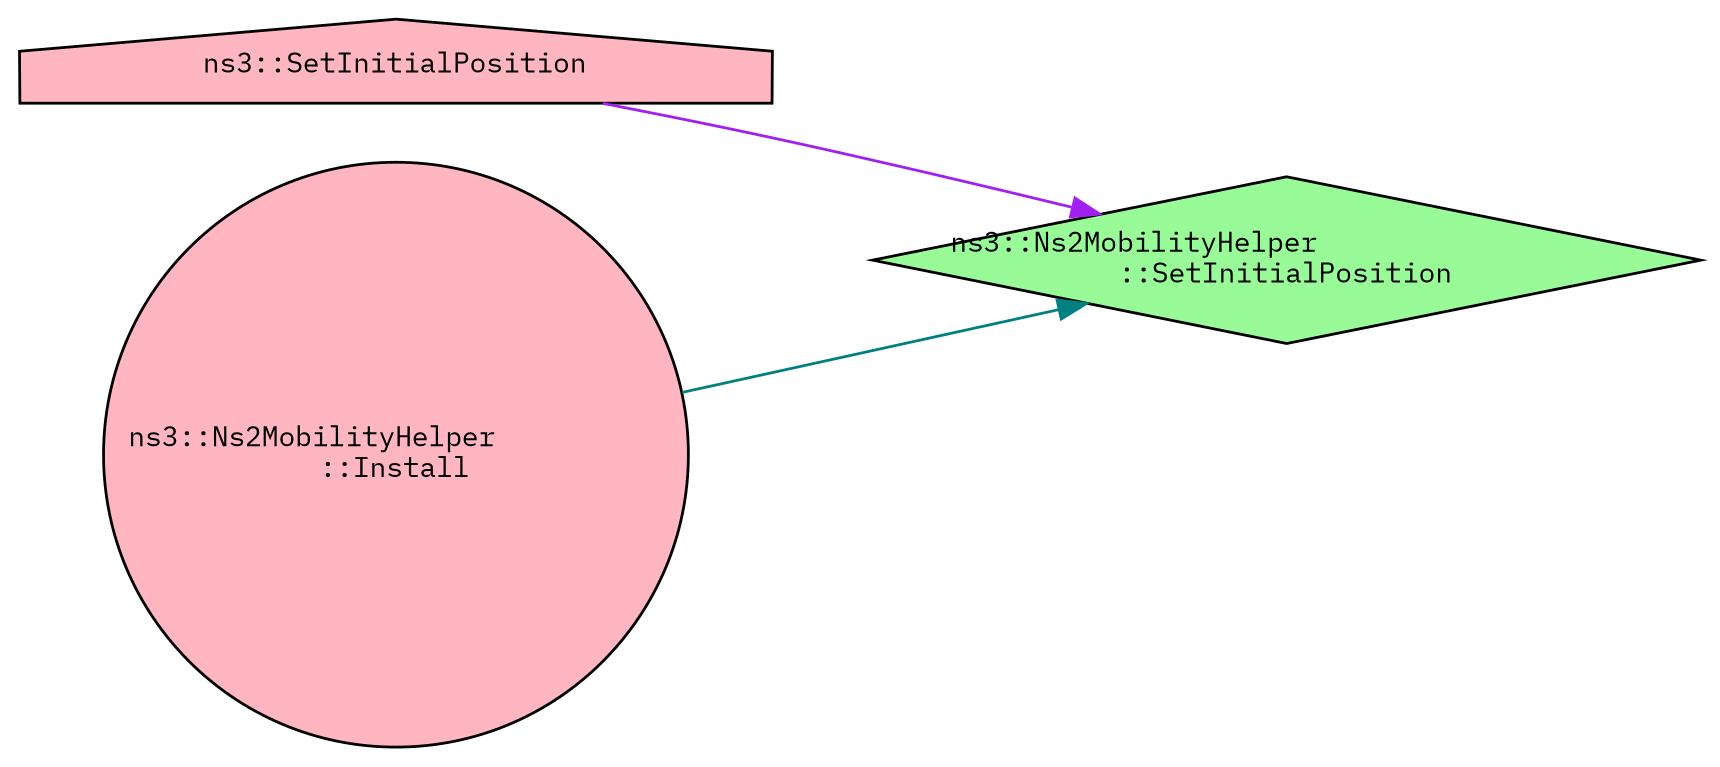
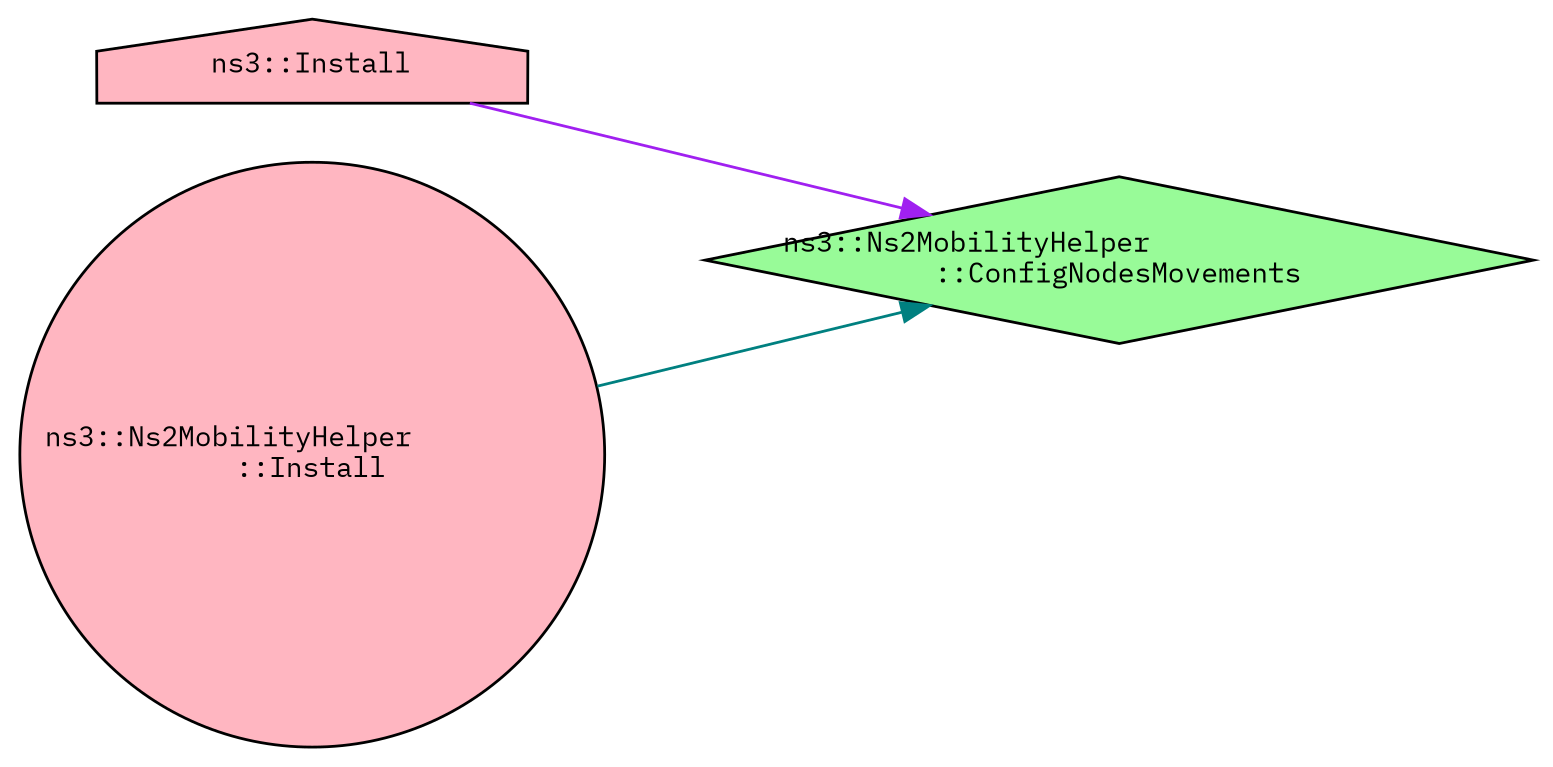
(396, 66) -> (312, 66)
(1287, 260) -> (1119, 260)
